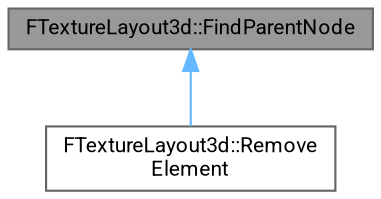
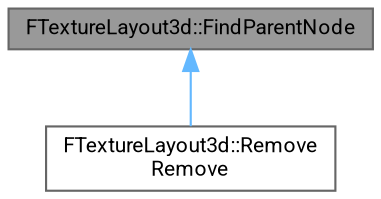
(191, 159) -> (191, 159)
